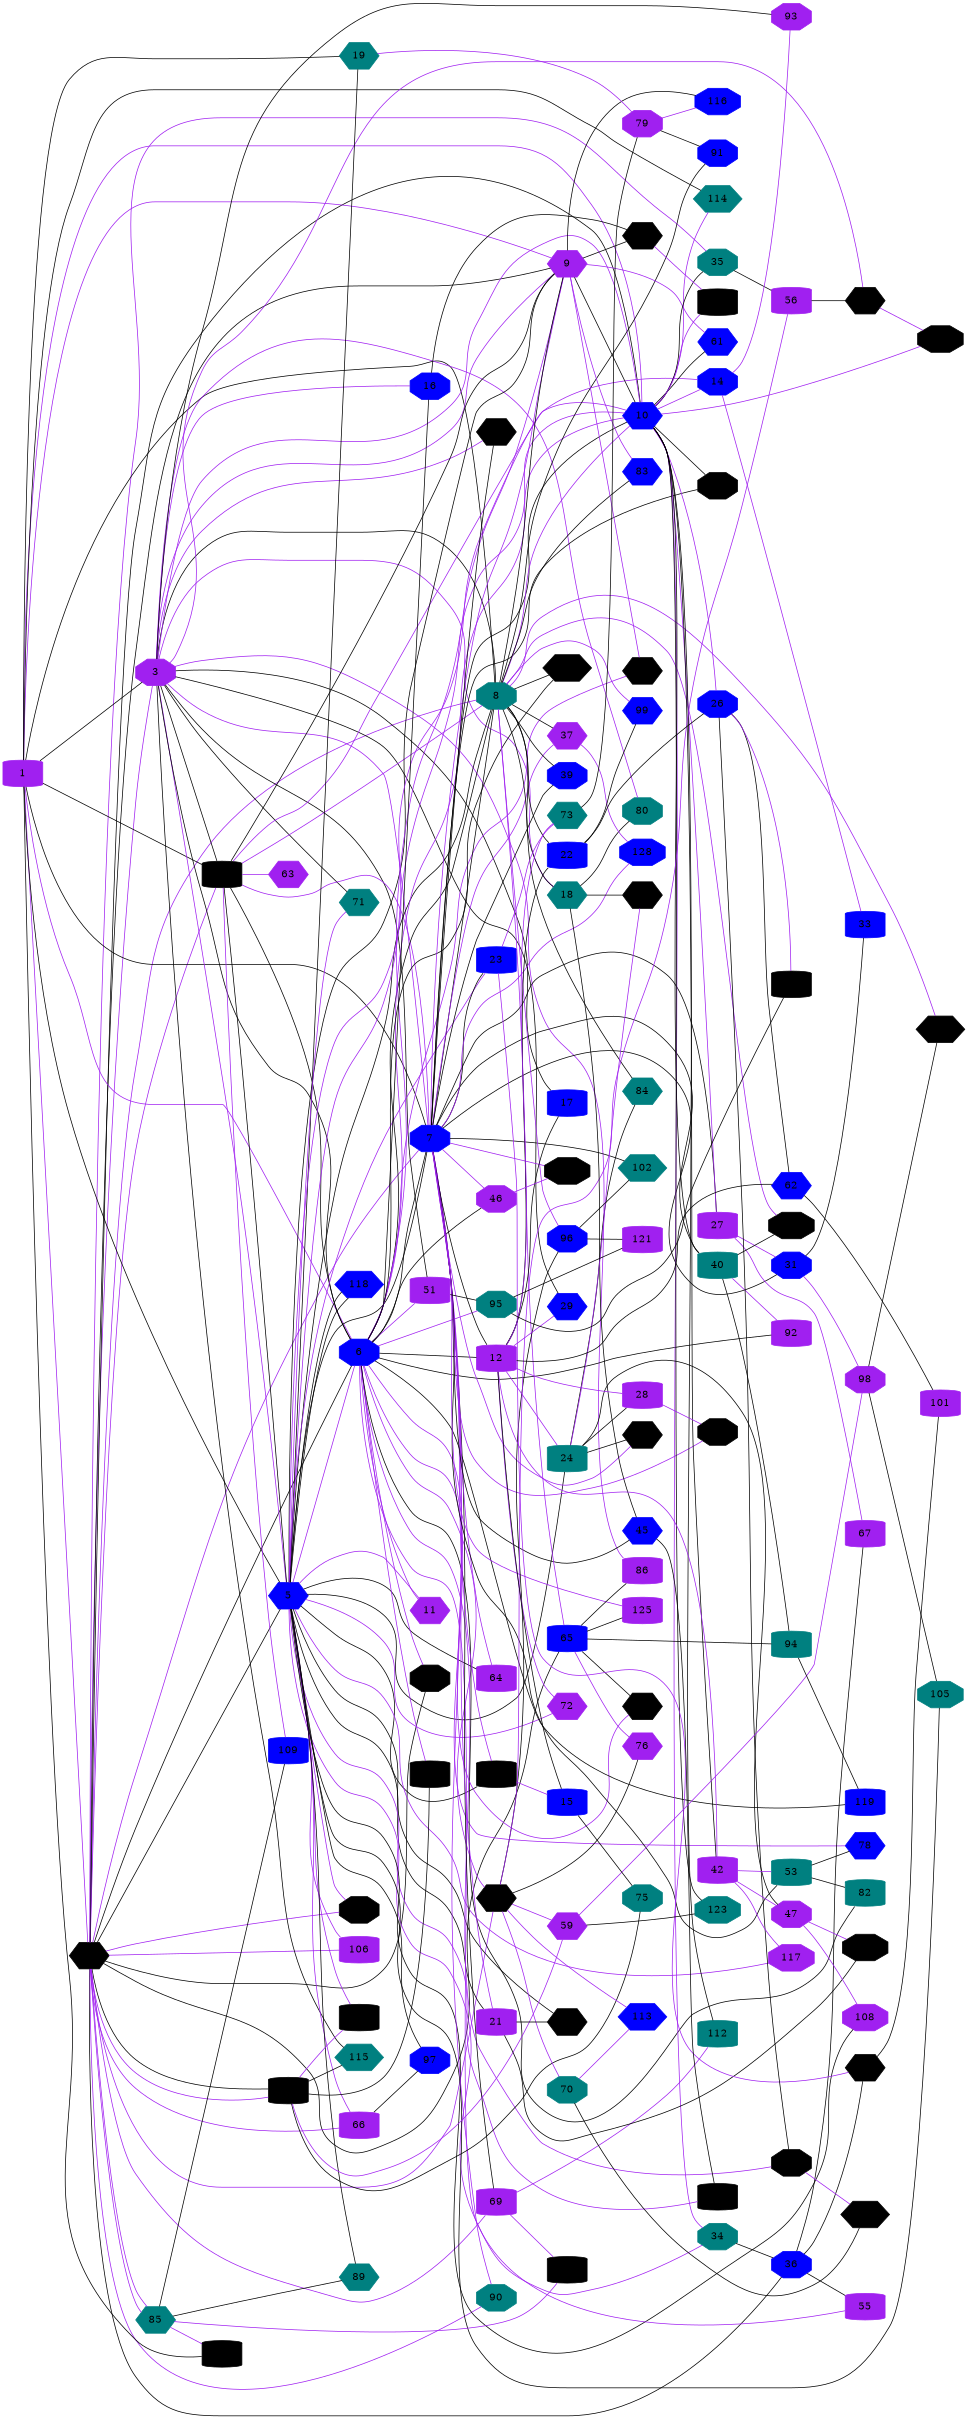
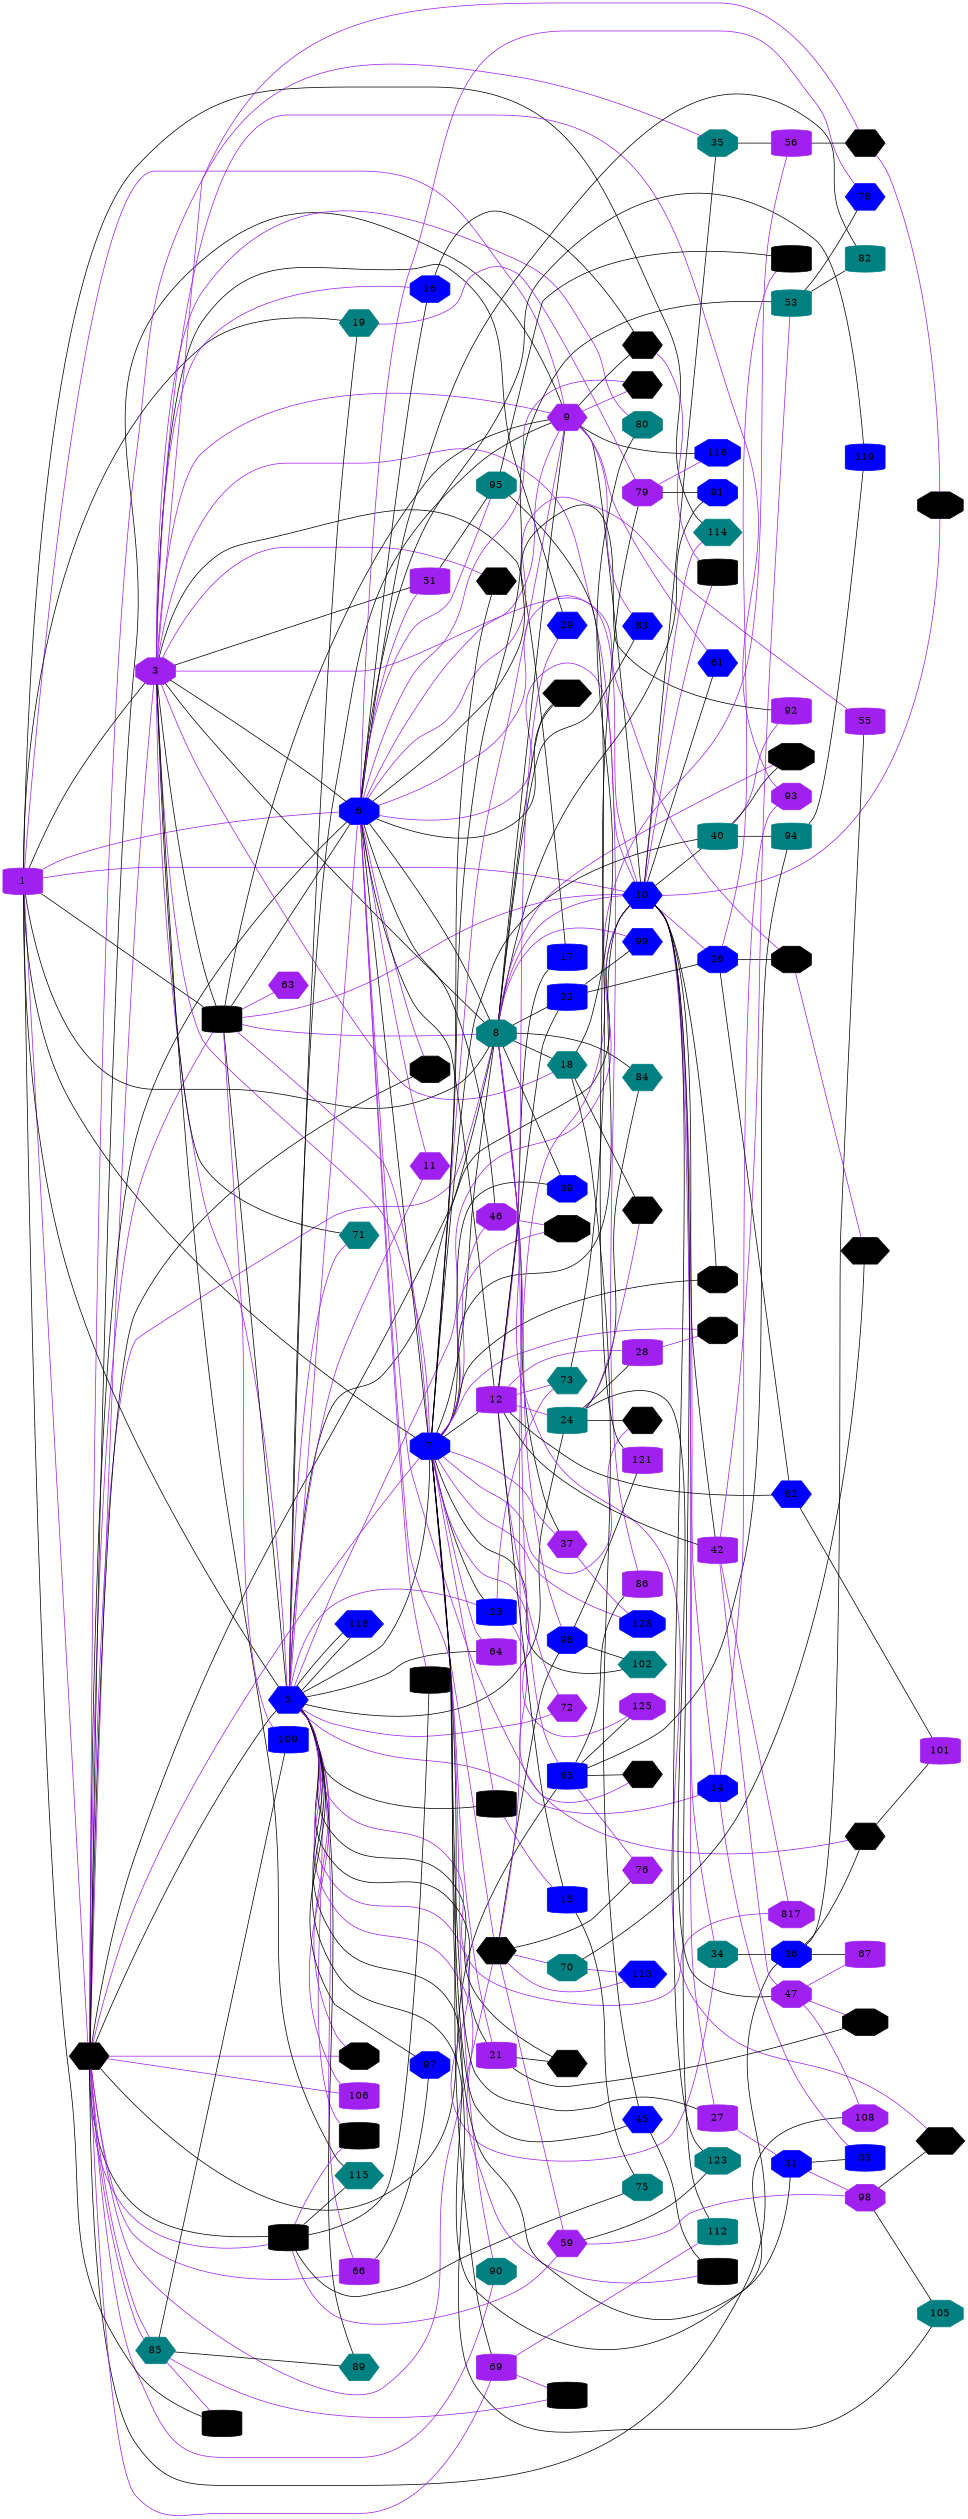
(240, 168) -> (504, 116)
(829, 1361) -> (826, 1975)
(684, 1542) -> (583, 1494)
(642, 1610) -> (642, 1707)
(791, 1958) -> (791, 1915)
